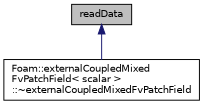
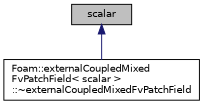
(102, 15) -> (102, 15)
